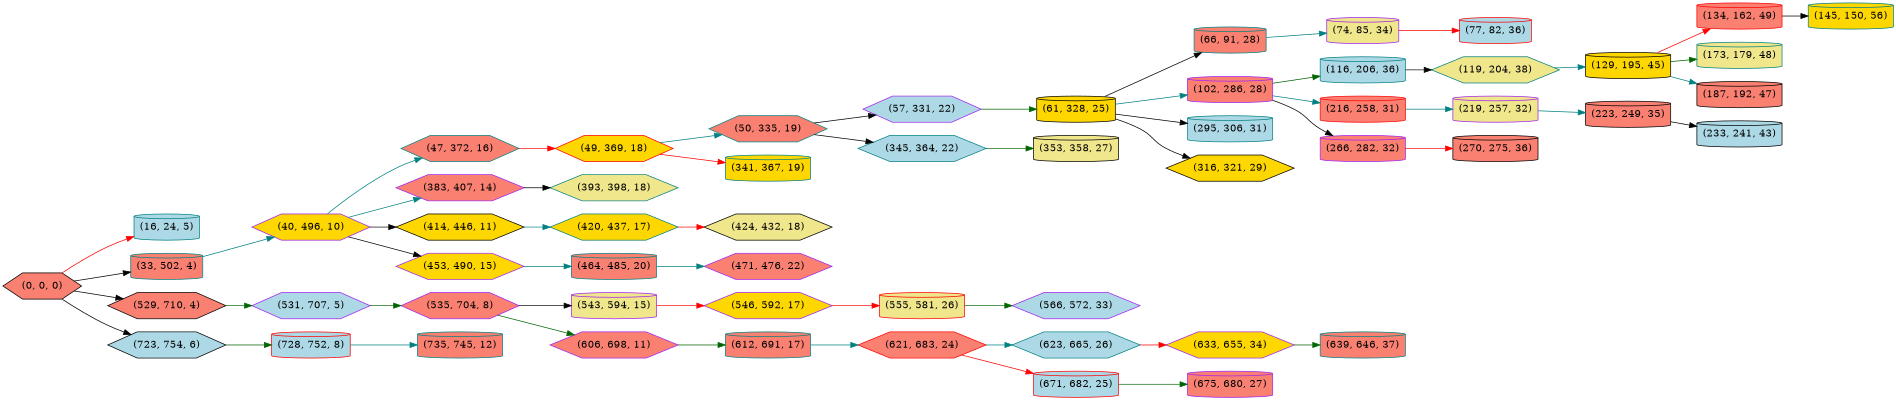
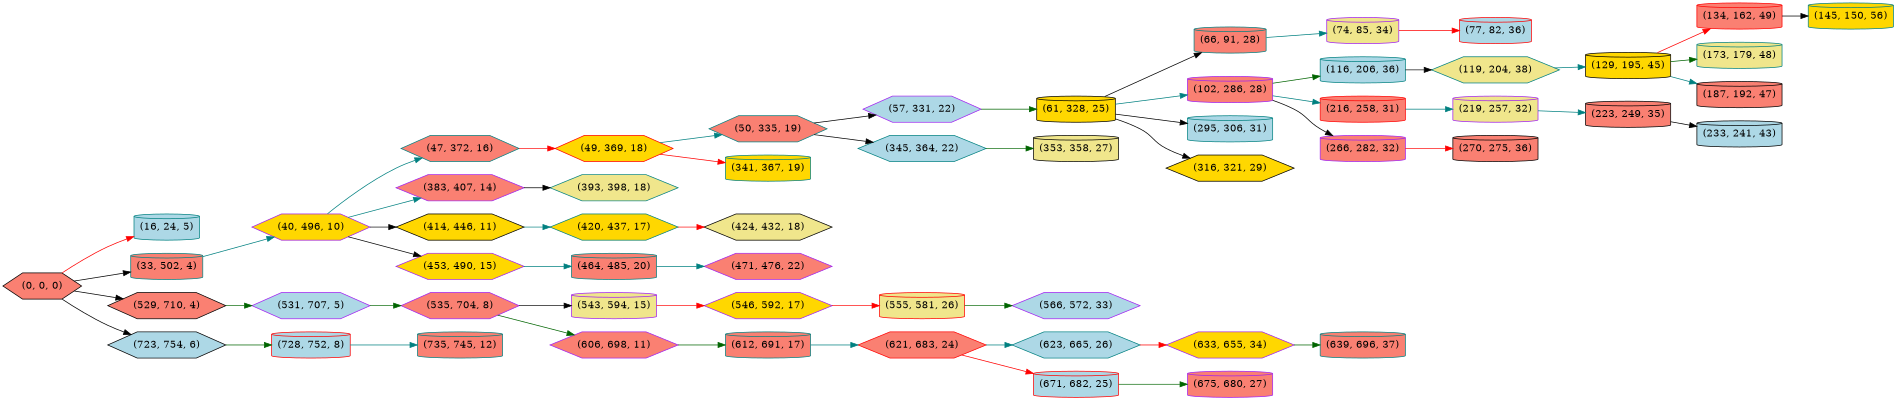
(1363, 345) -> (1363, 345)
